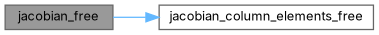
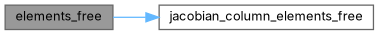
(59, 17) -> (59, 17)
